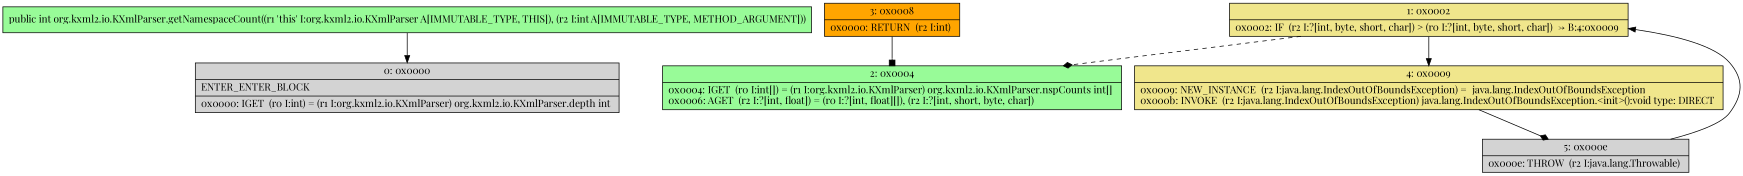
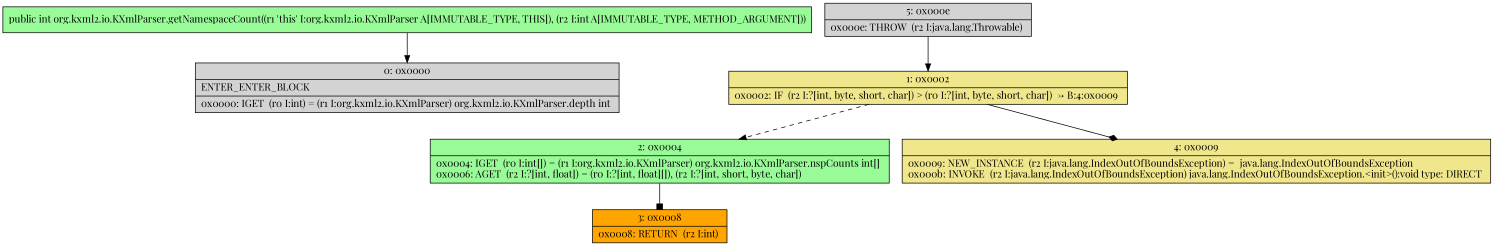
(892, 28) -> (660, 234)
(892, 48) -> (660, 193)
(1429, 48) -> (1048, 121)
(1187, 51) -> (807, 121)
(1510, 123) -> none
